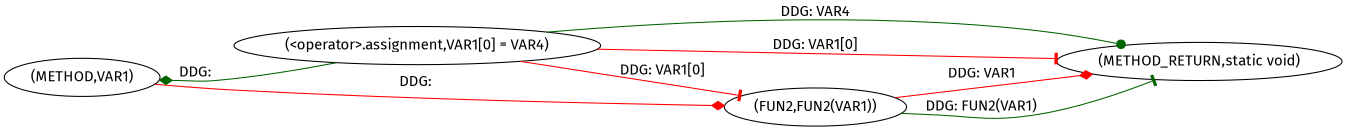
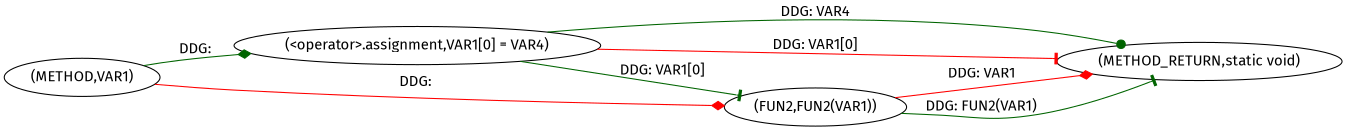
(255, 76) -> (191, 59)
(628, 78) -> (628, 78)
